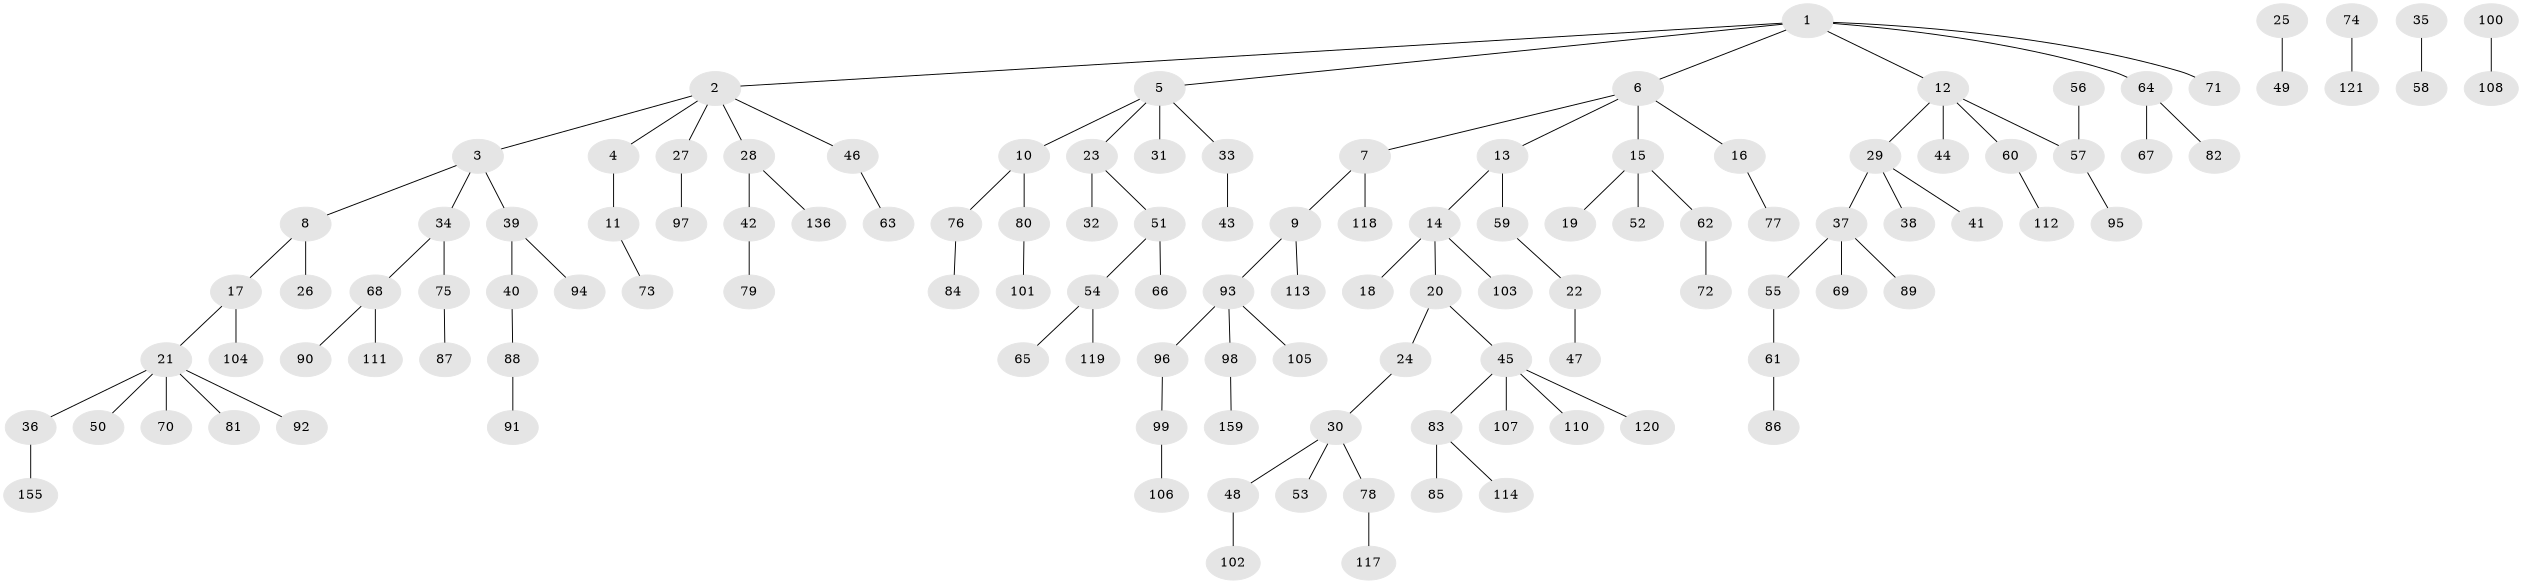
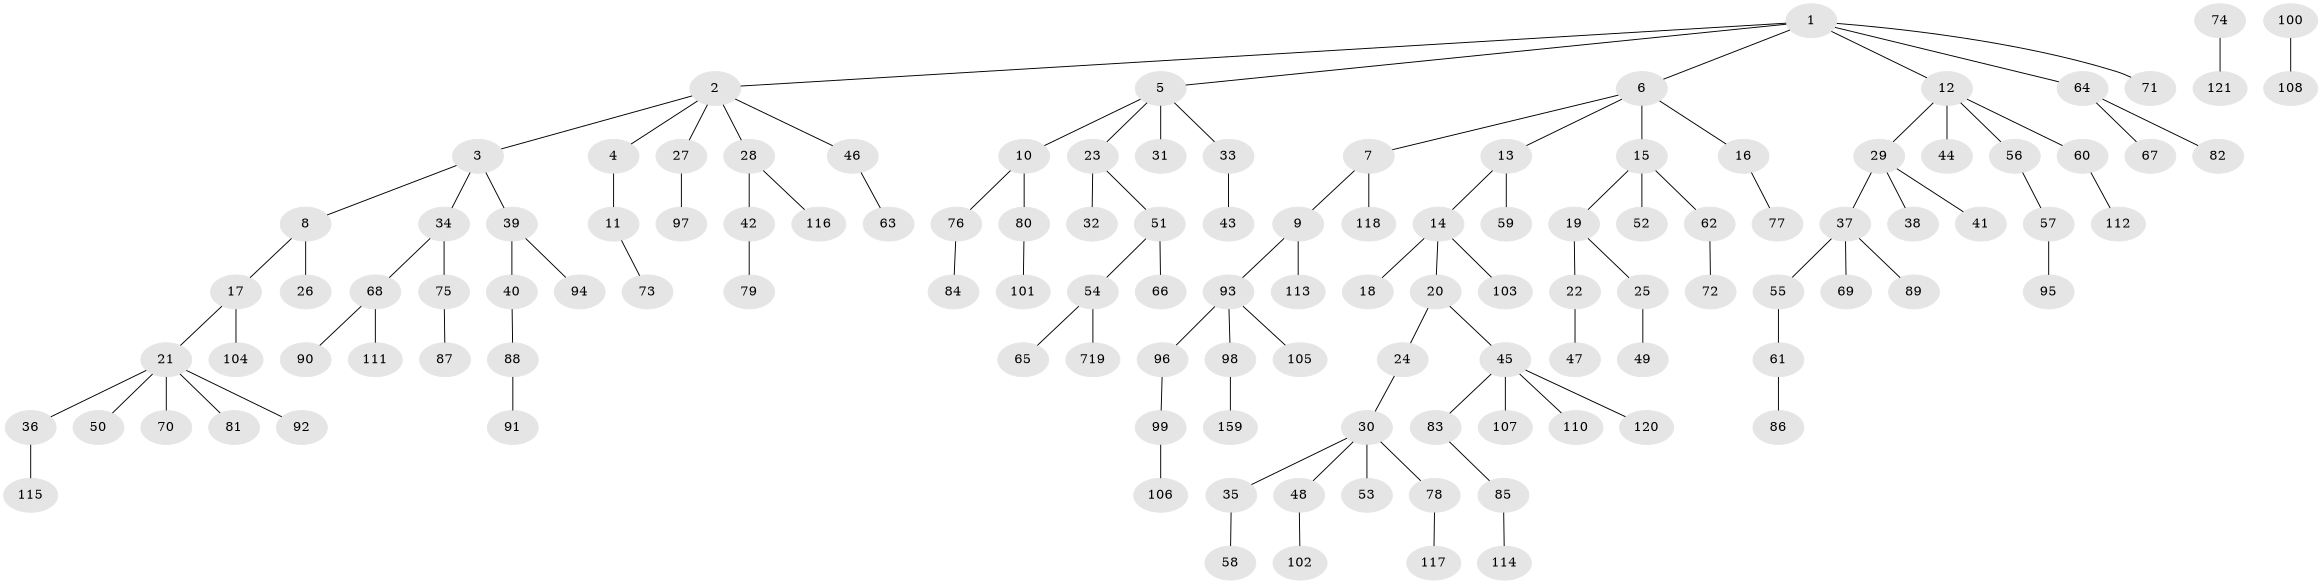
(2011, 122) -> (1981, 122)
(819, 224) -> (819, 224)
(1539, 258) -> (1575, 258)
none -> (1608, 258)
(1093, 360) -> (1093, 360)
none -> (1299, 461)
(1471, 461) -> (1504, 529)
(31, 495) -> (31, 495)
